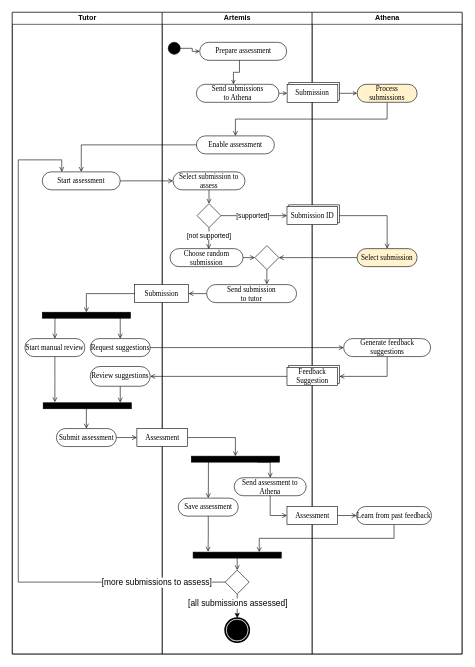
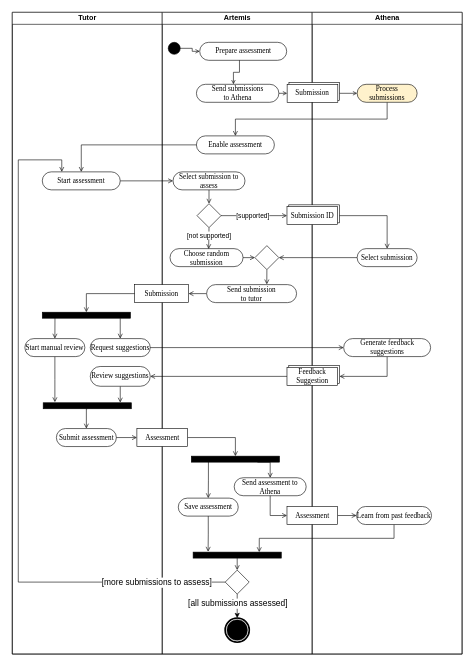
(387, 258) -> (387, 258)
